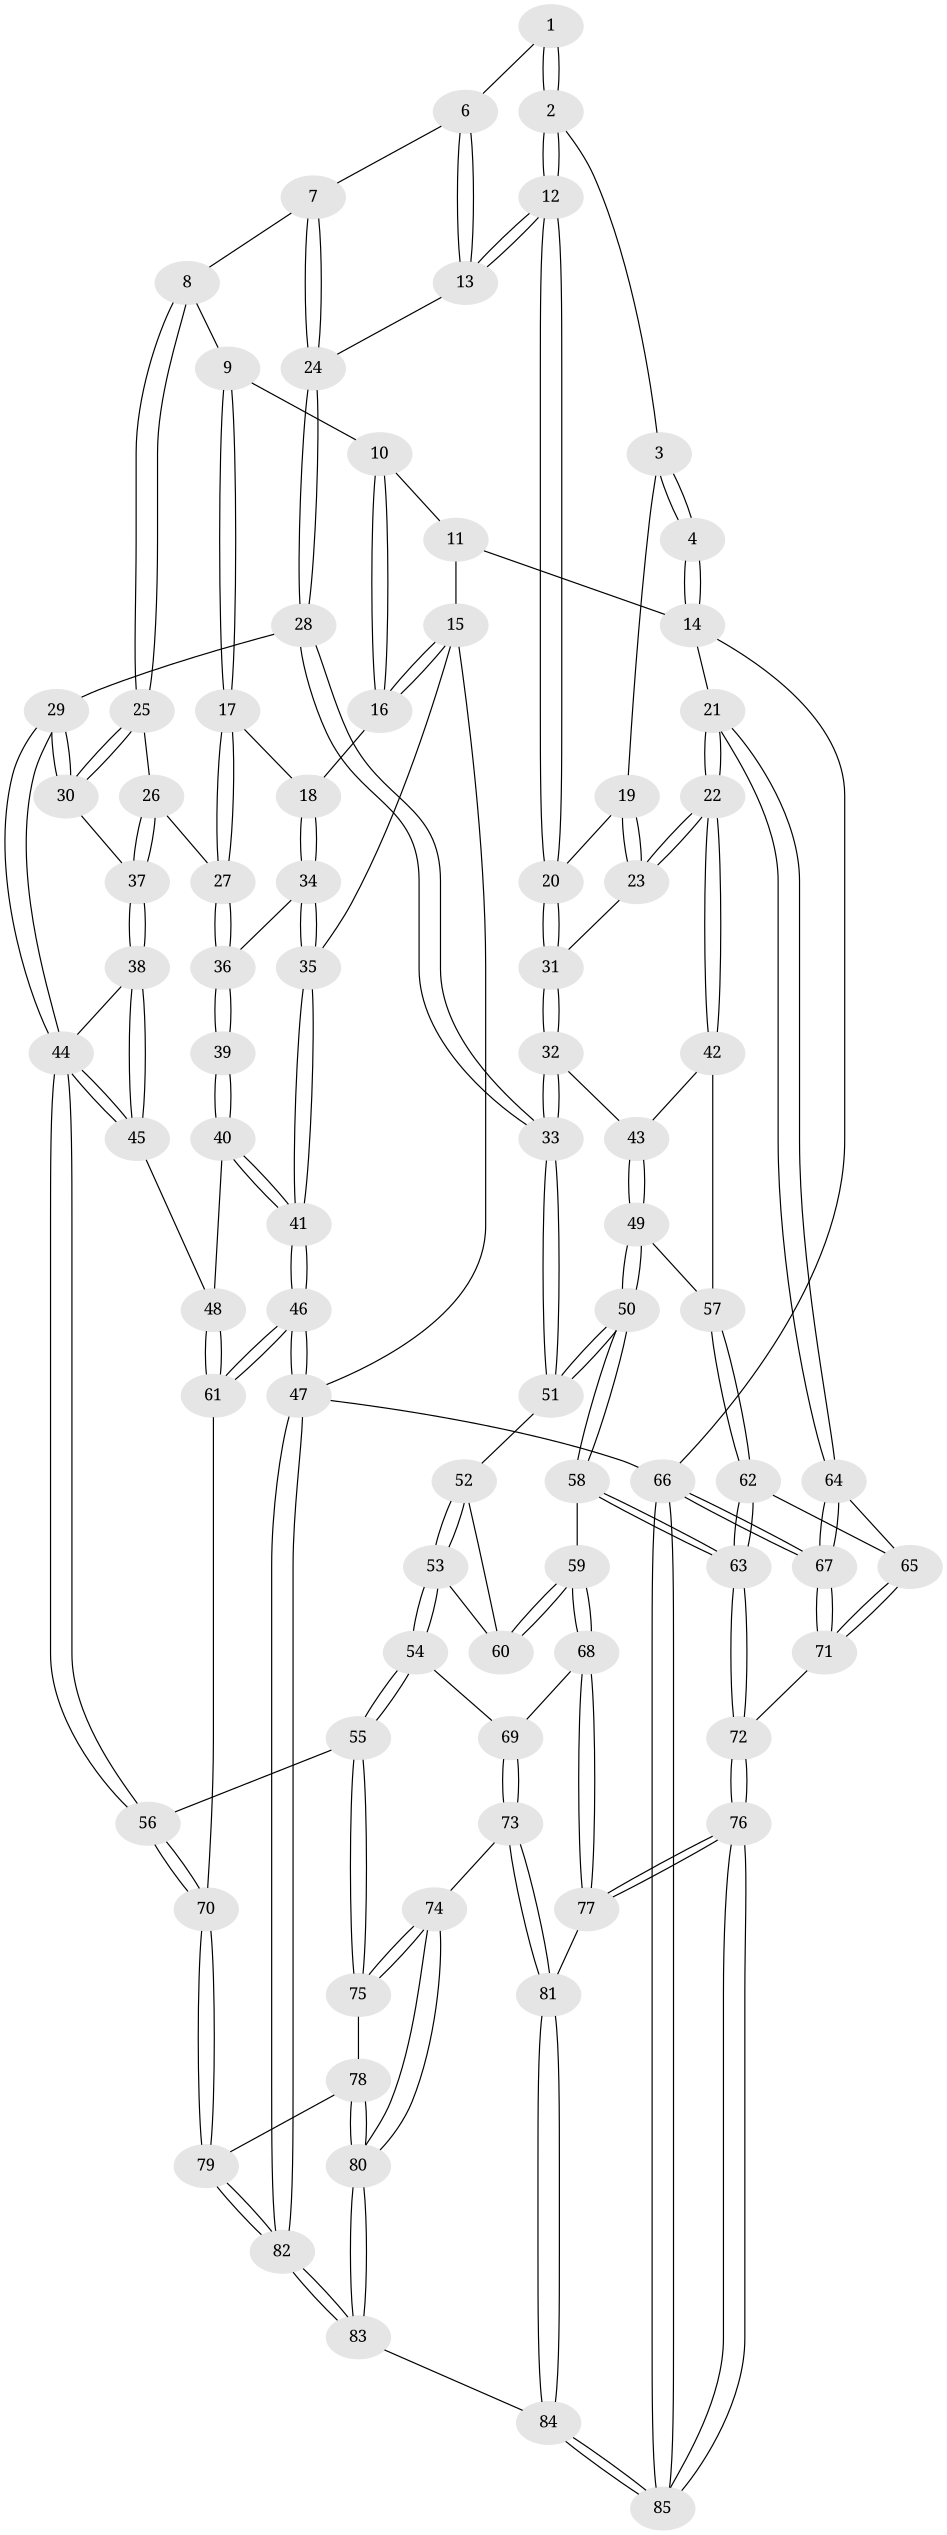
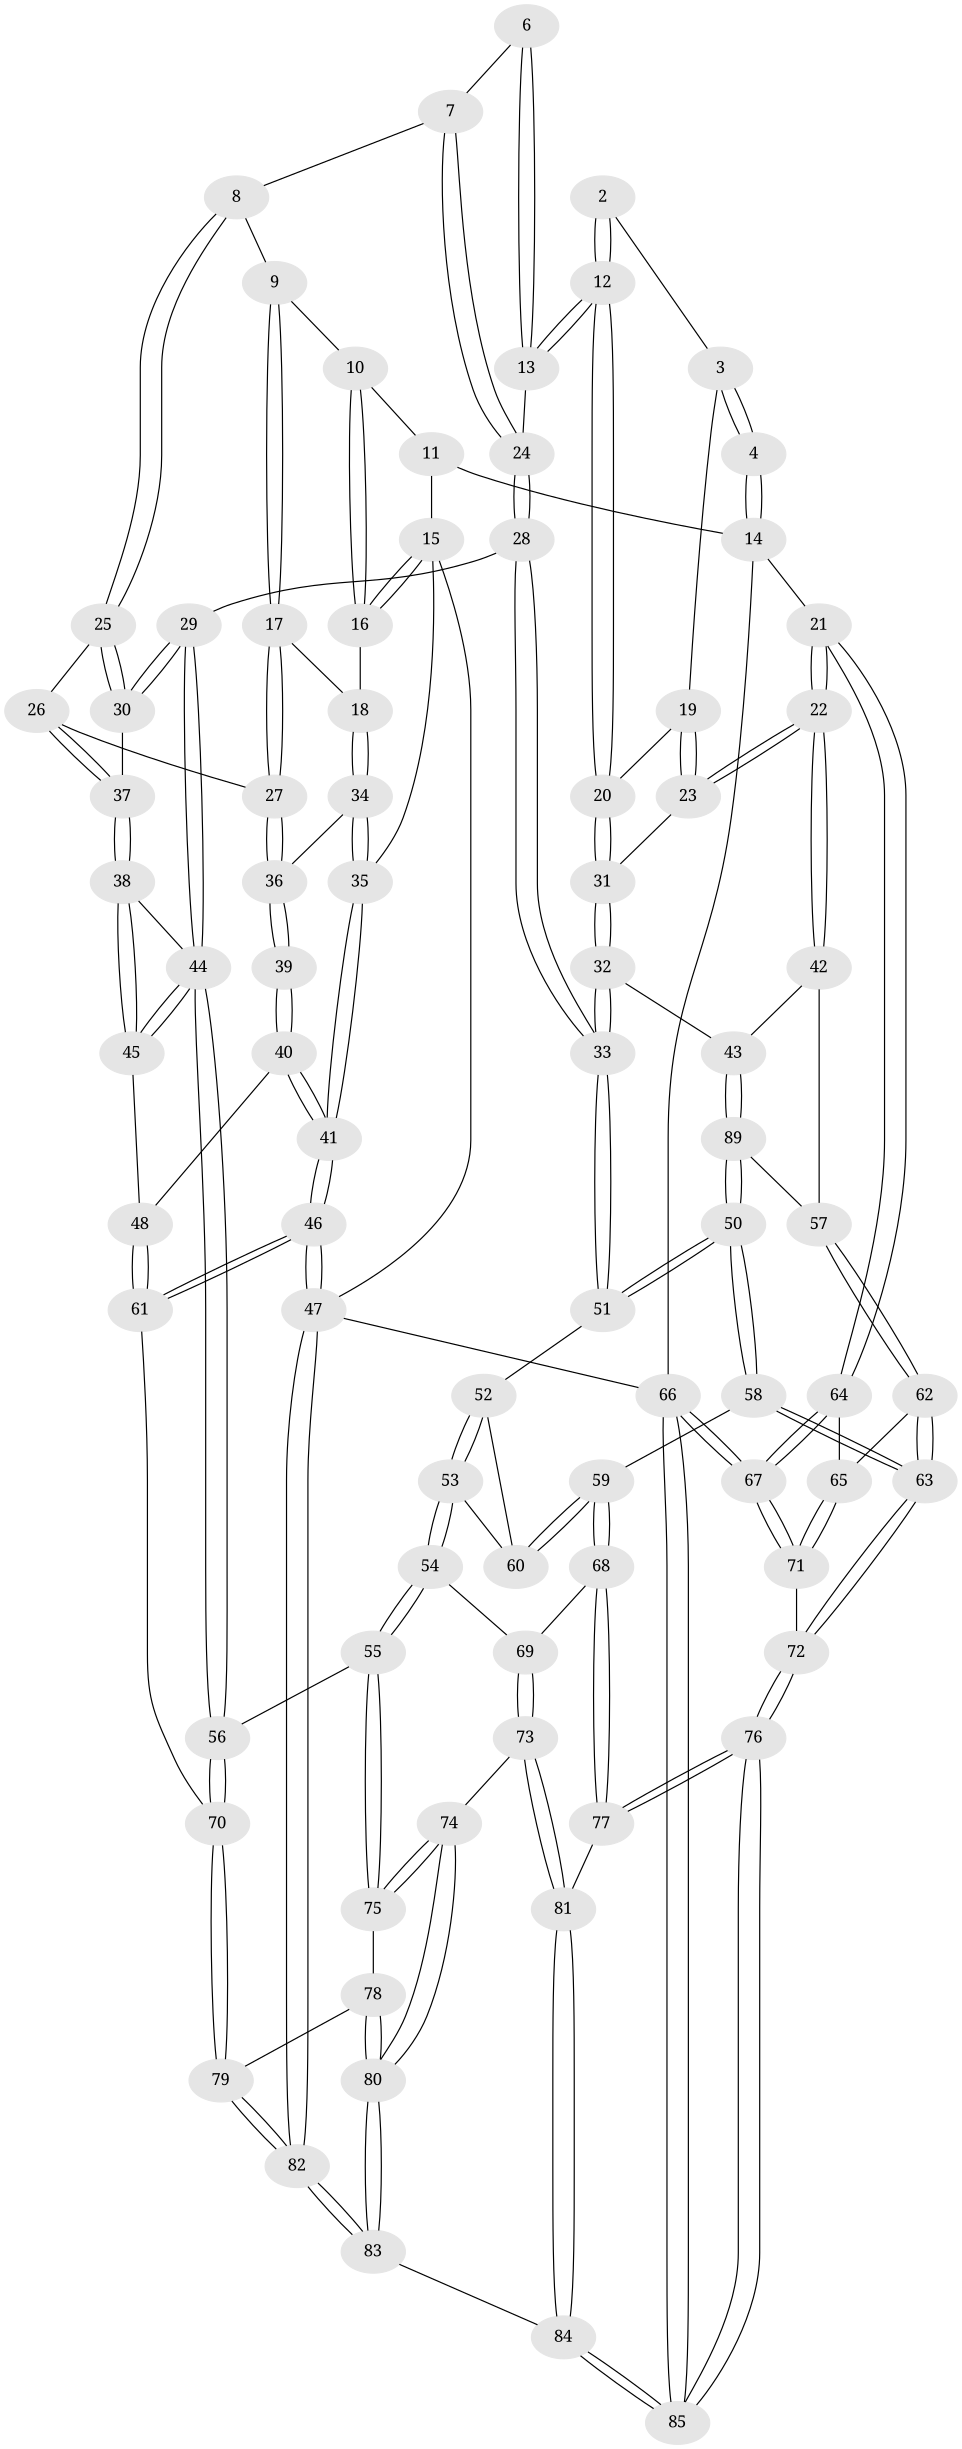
(551, 26) -> none
(637, 1225) -> (734, 1139)
